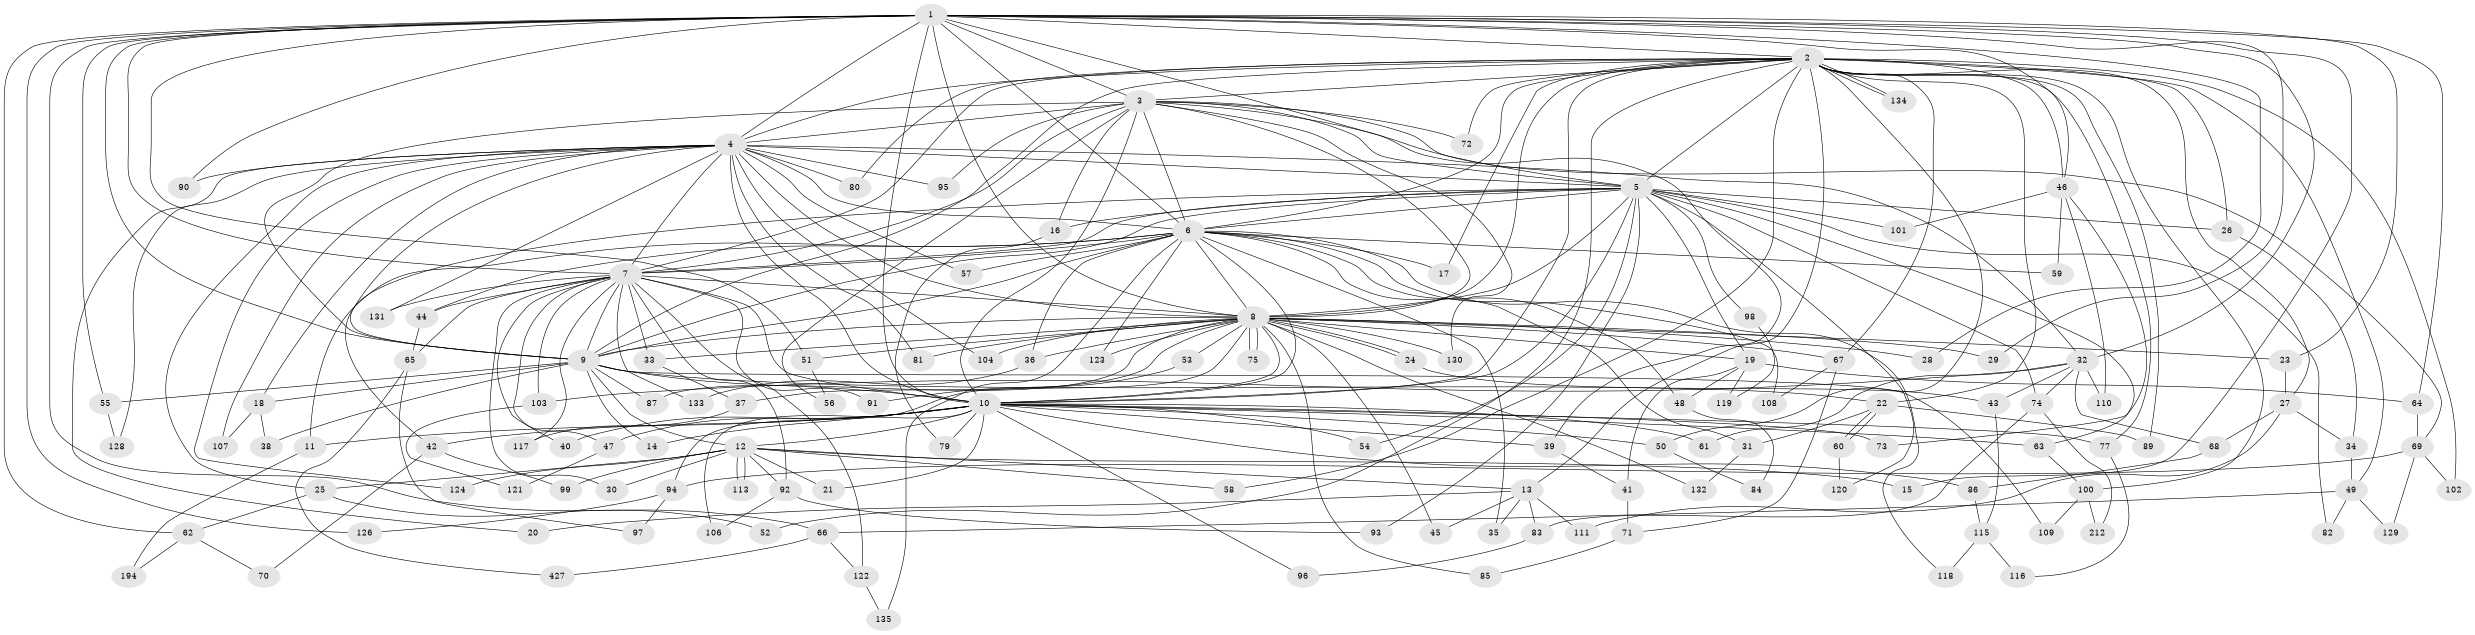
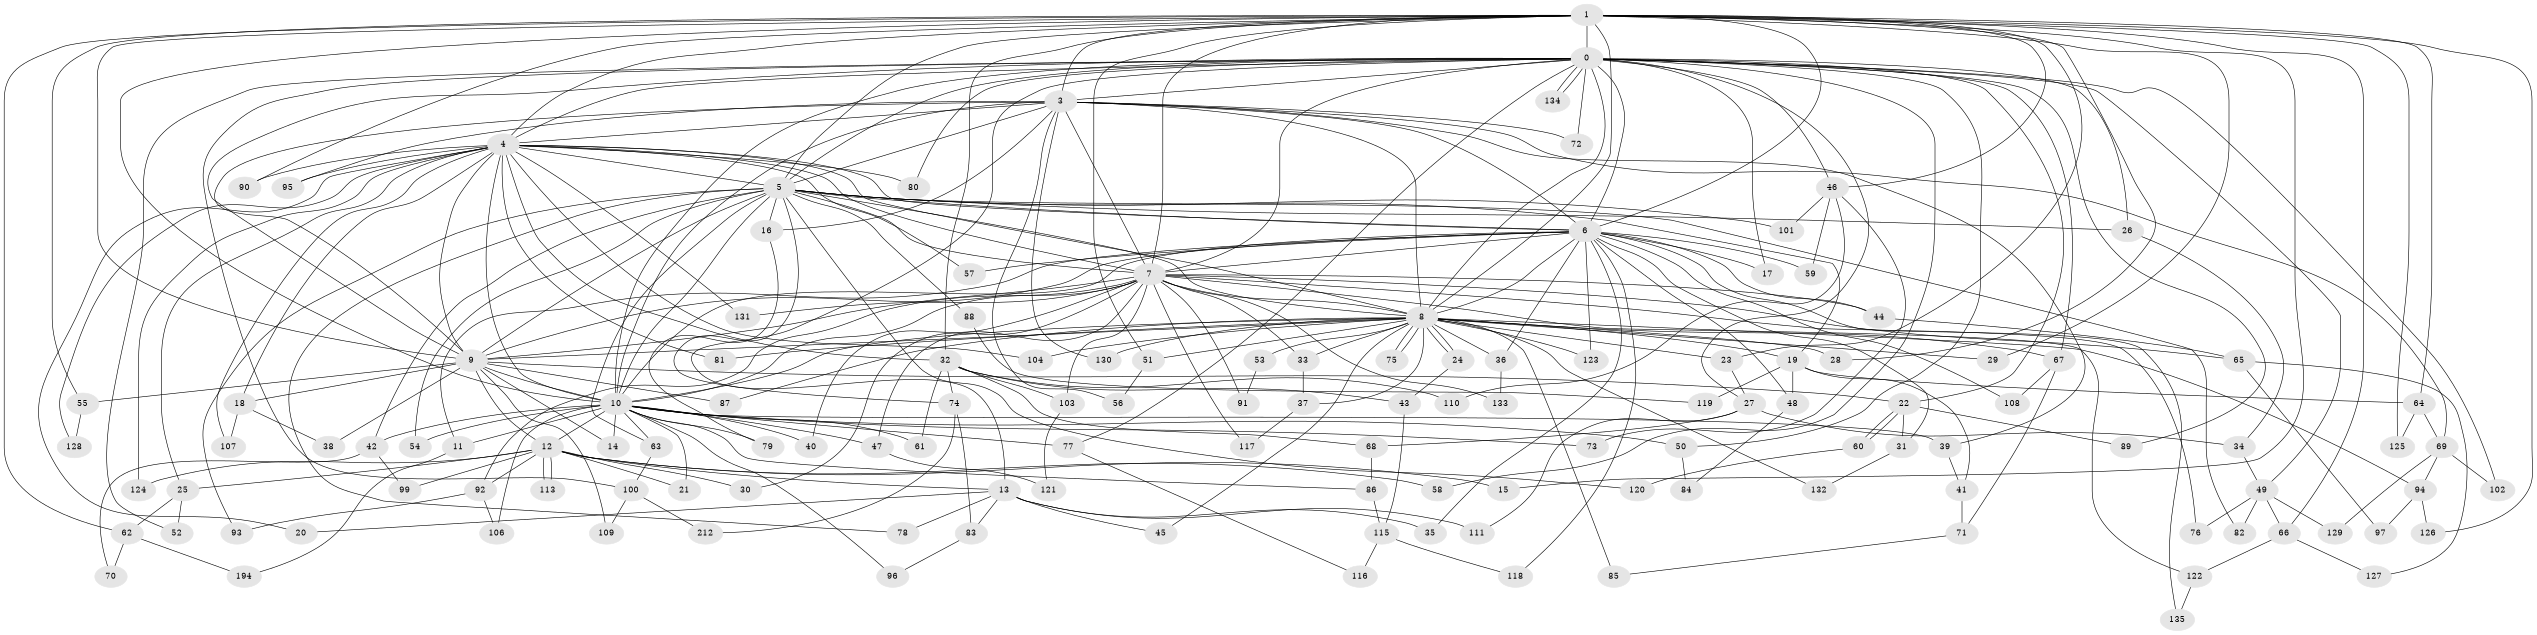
(1808, 58) -> (1587, 58)
(1750, 317) -> (970, 317)
none -> (2398, 447)
none -> (903, 533)
none -> (2196, 533)
(557, 577) -> (2374, 577)
